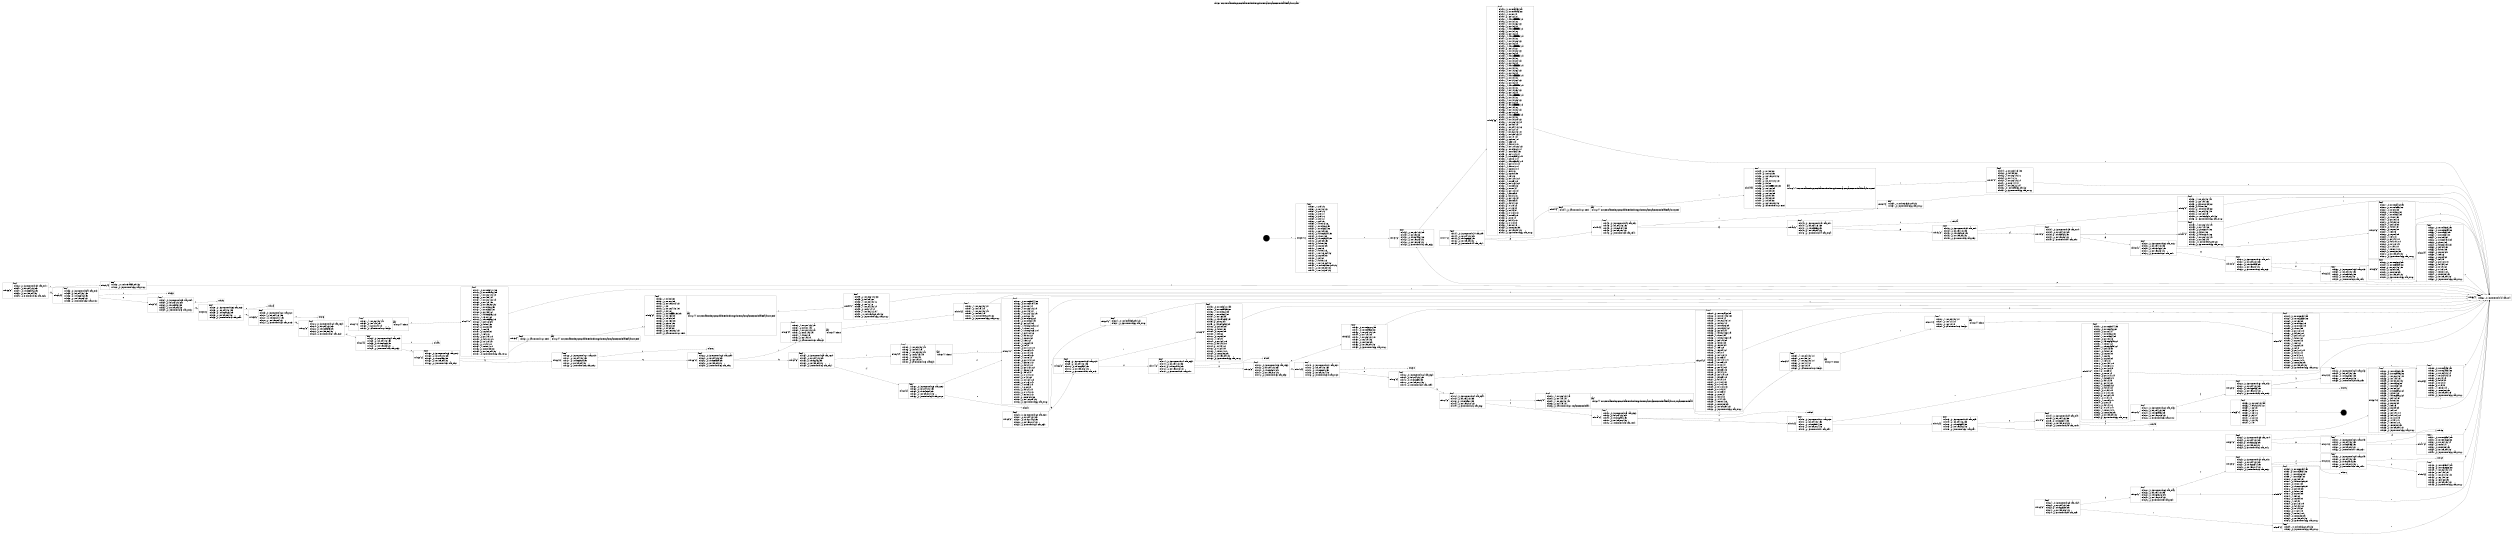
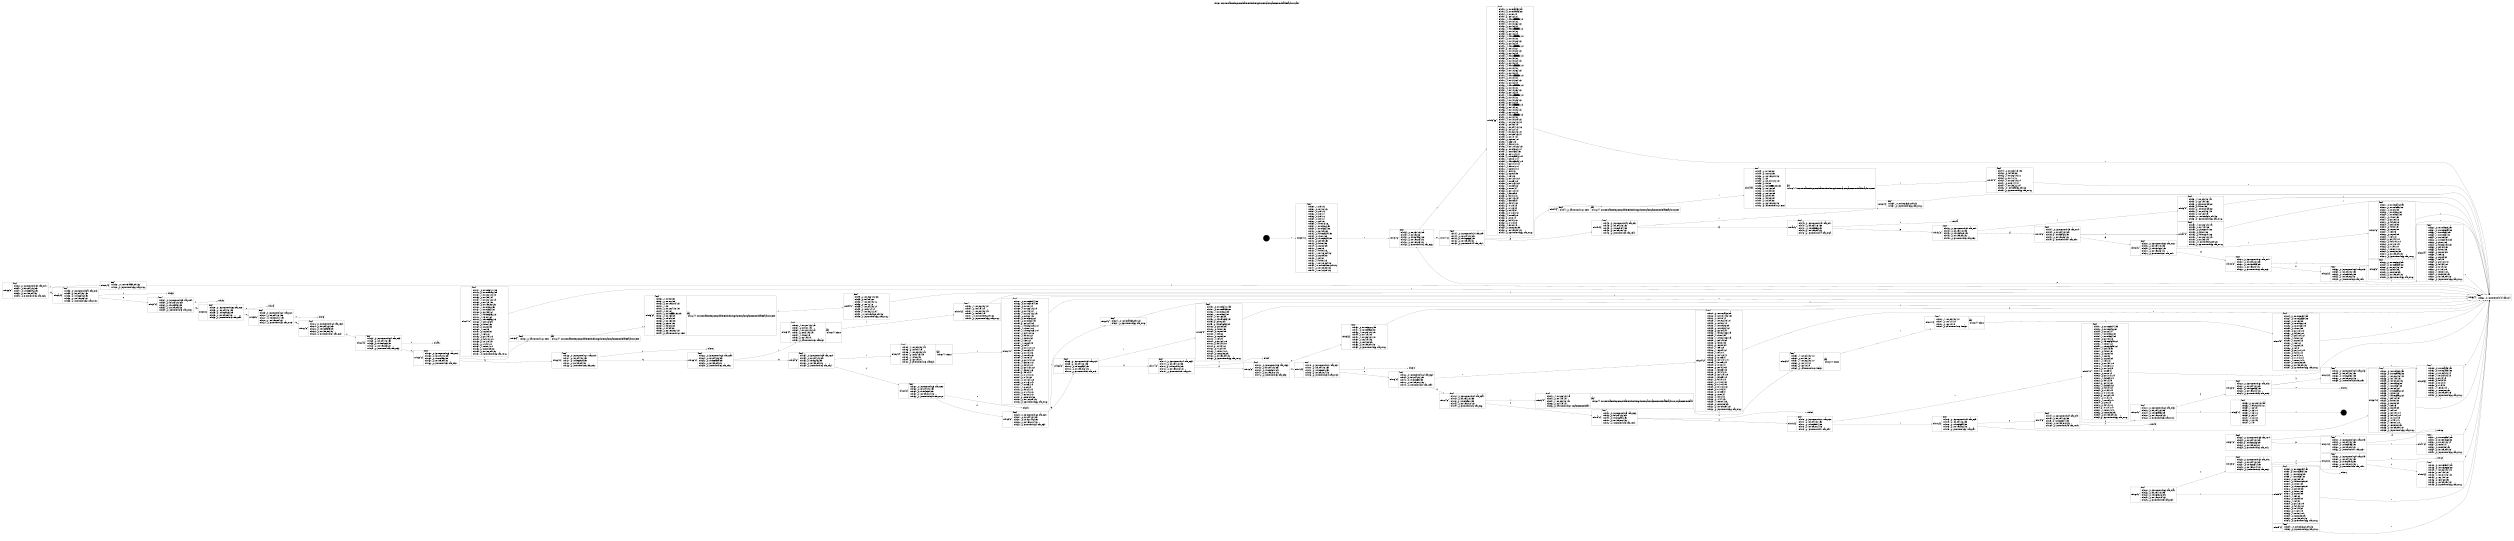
none -> (1436, 238)
(379, 324) -> none
(971, 372) -> (968, 410)
(2057, 507) -> none
